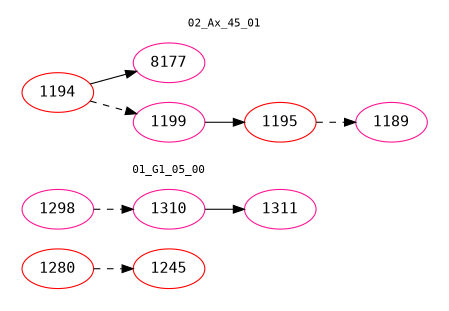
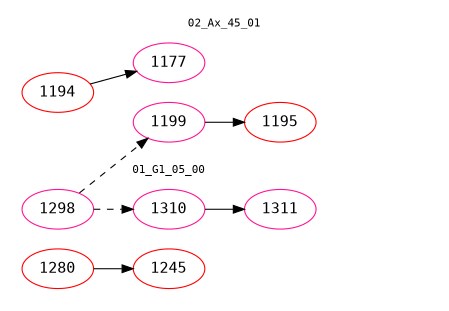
(169, 63) -> (169, 63)
(108, 106) -> (109, 169)
(392, 122) -> none
(108, 269) -> (108, 269)
